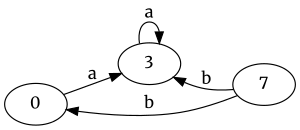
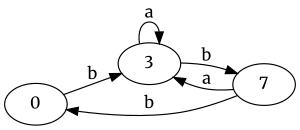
none -> (204, 65)
(93, 75) -> (93, 75)
(207, 79) -> (207, 79)
